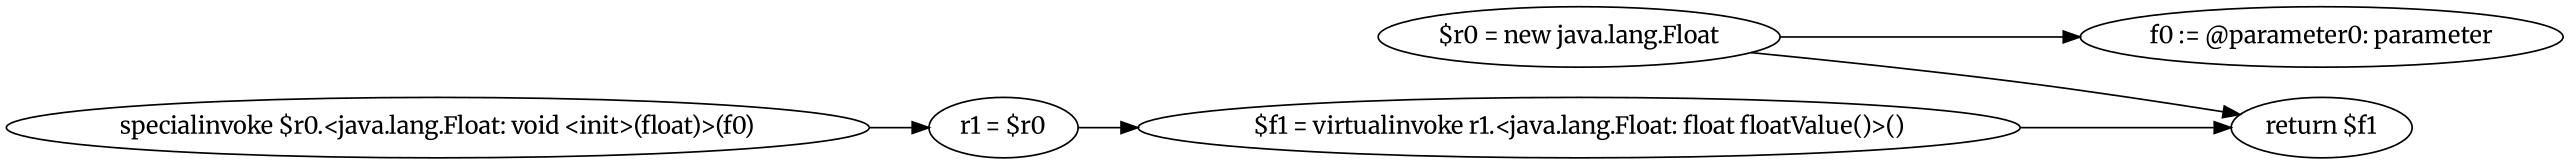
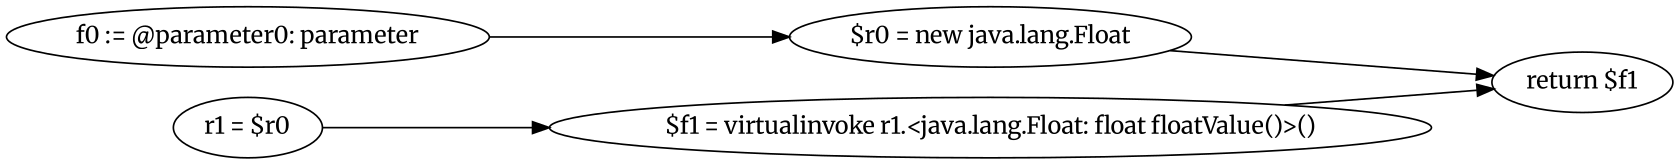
(1922, 37) -> (631, 37)
(438, 128) -> none
